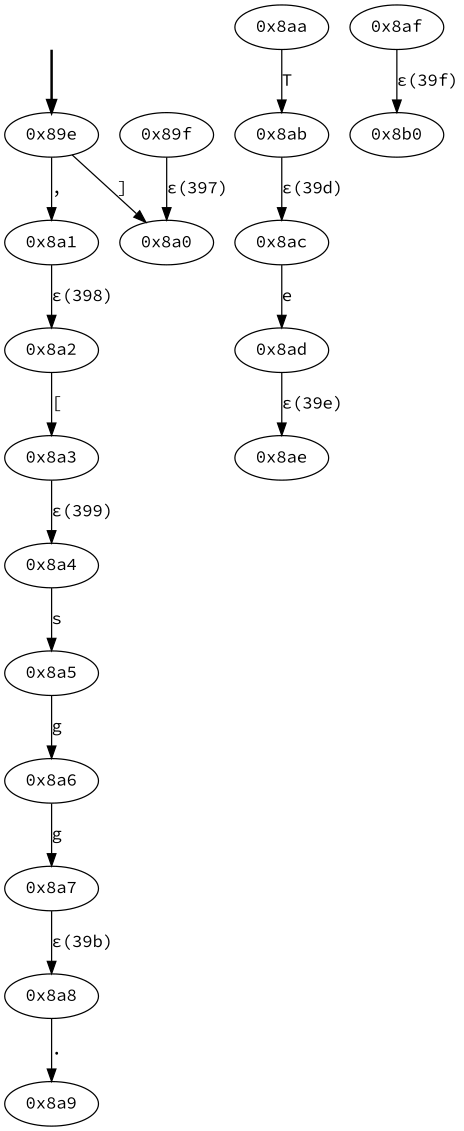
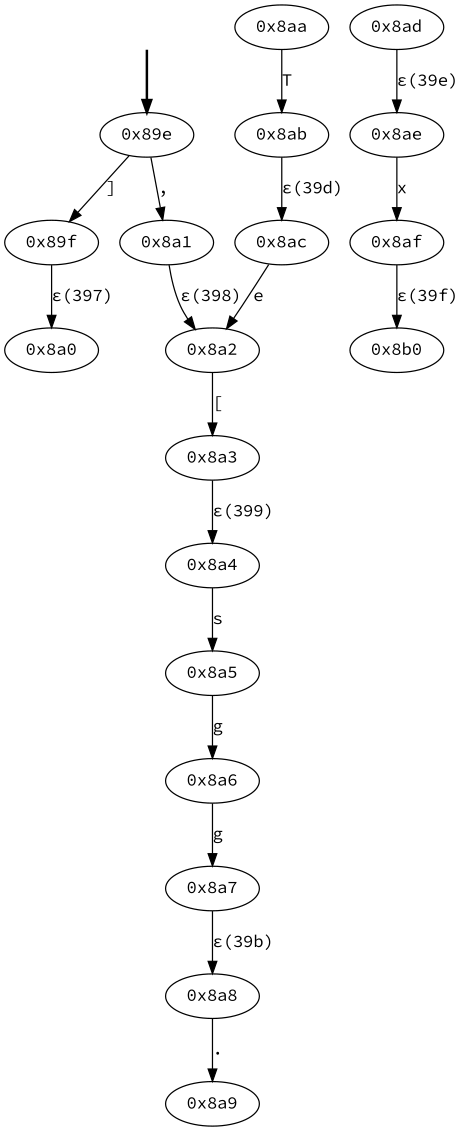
none -> (397, 183)
(104, 184) -> (103, 184)
(282, 290) -> (251, 292)
